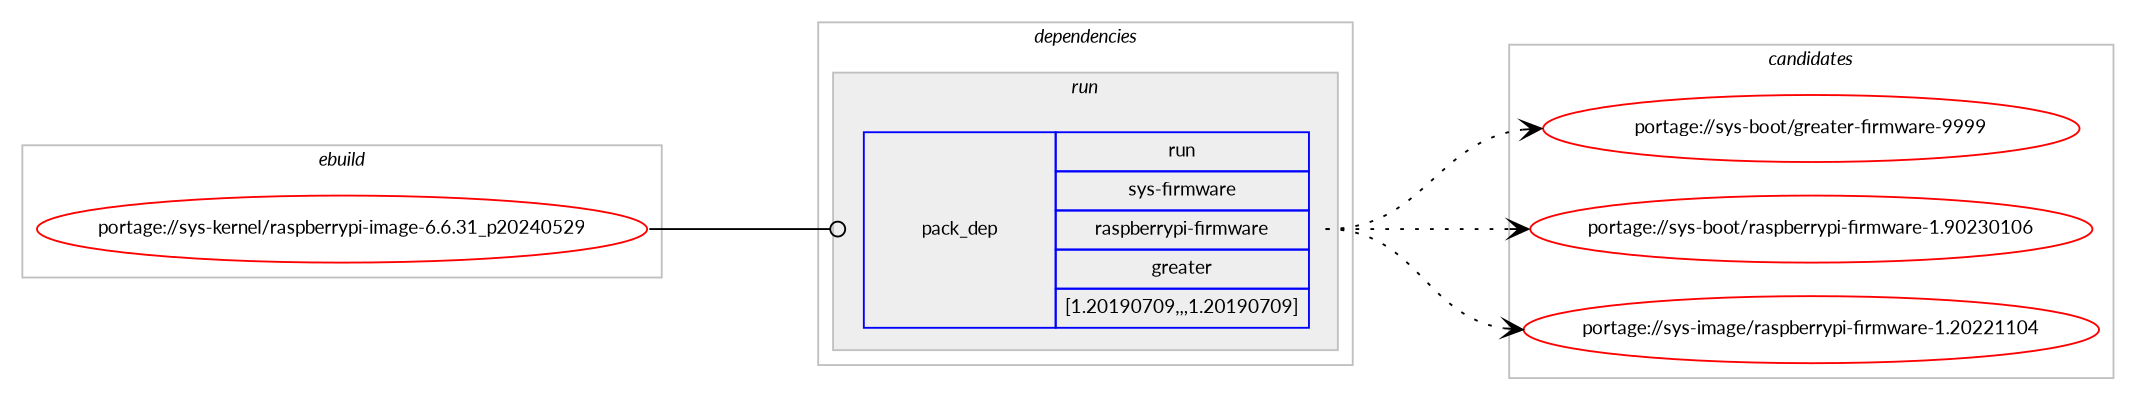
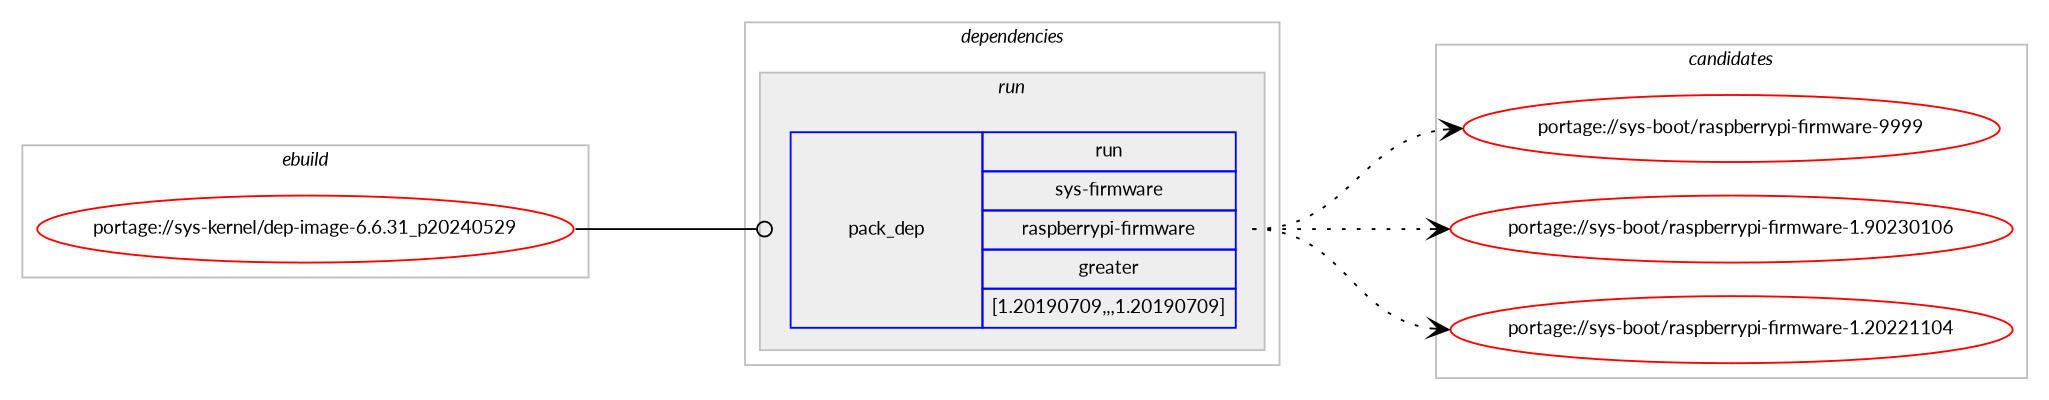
(1811, 129) -> (1732, 129)
(342, 229) -> (305, 229)
(1811, 330) -> (1732, 330)
